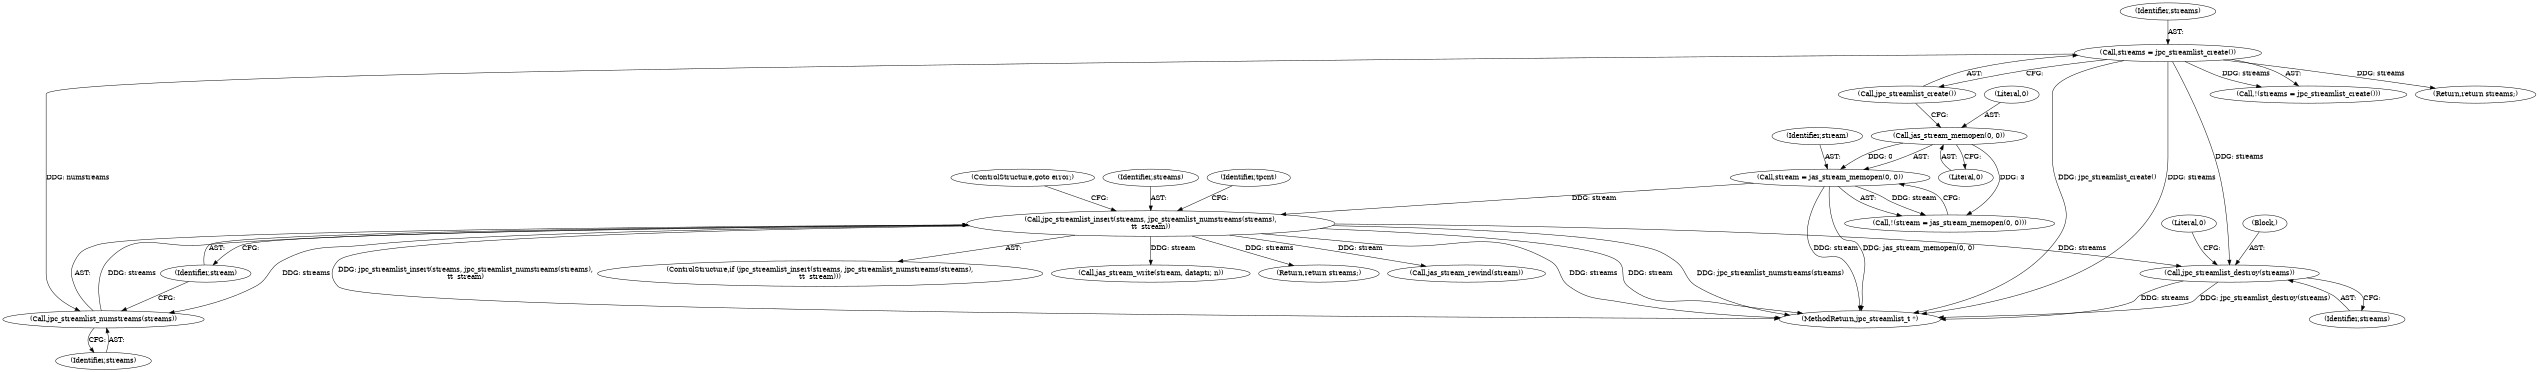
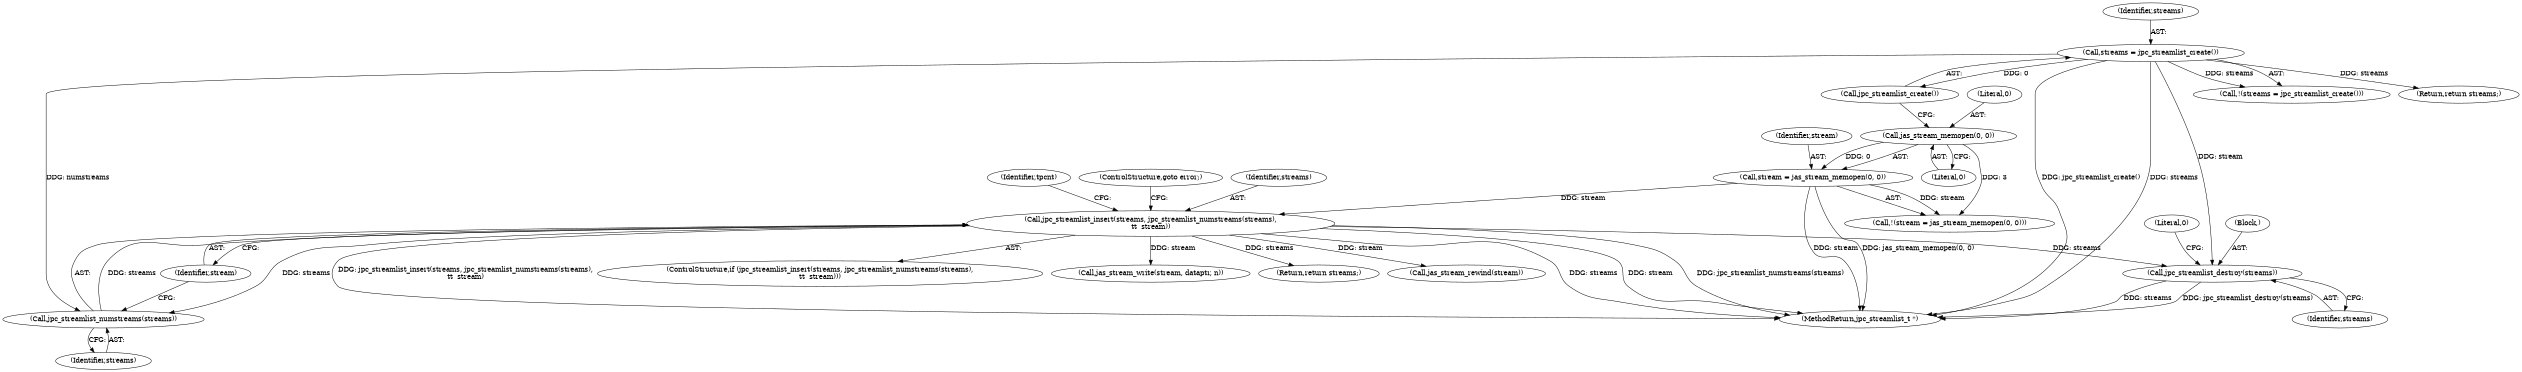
(2036, 74) -> (2016, 74)
(2239, 157) -> (2221, 157)
(1932, 192) -> none
